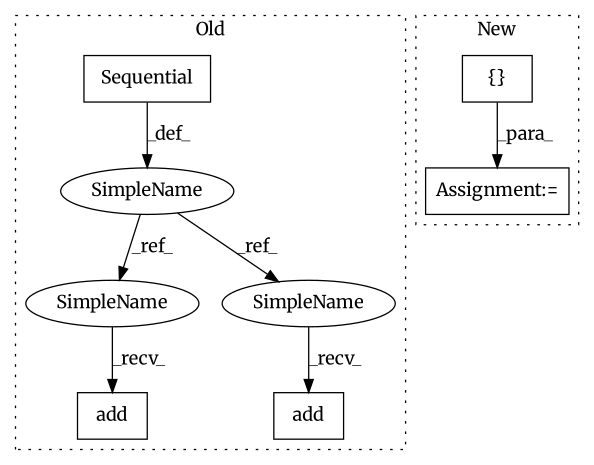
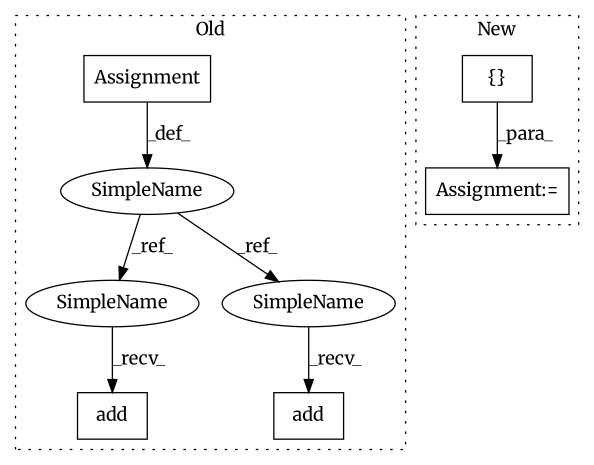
(147, 79) -> (147, 79)
